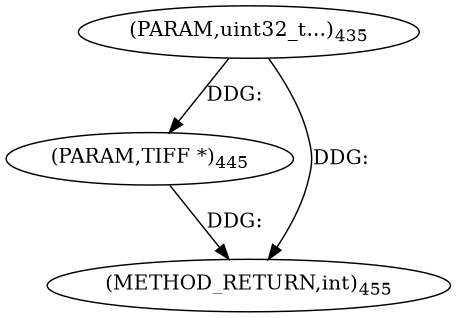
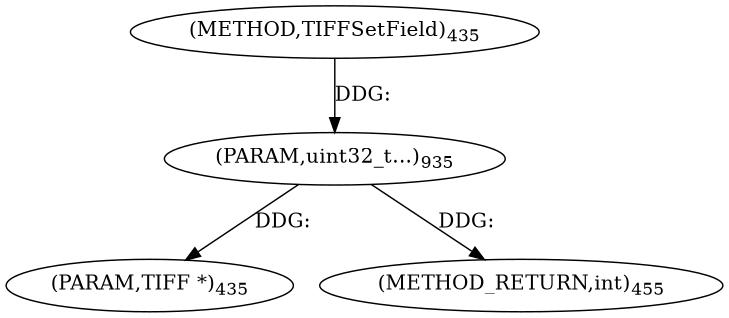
(352, 30) -> (438, 157)
none -> (335, 32)
(232, 157) -> (232, 283)
(195, 216) -> none
